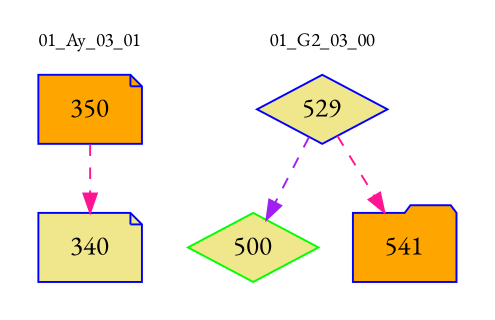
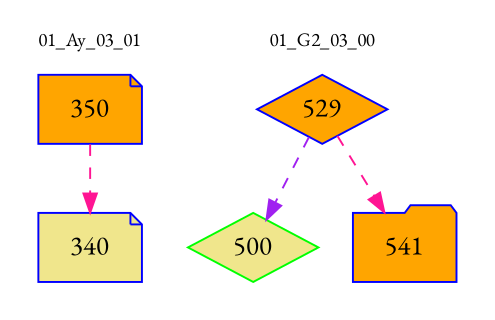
(322, 109) -> (322, 109)
